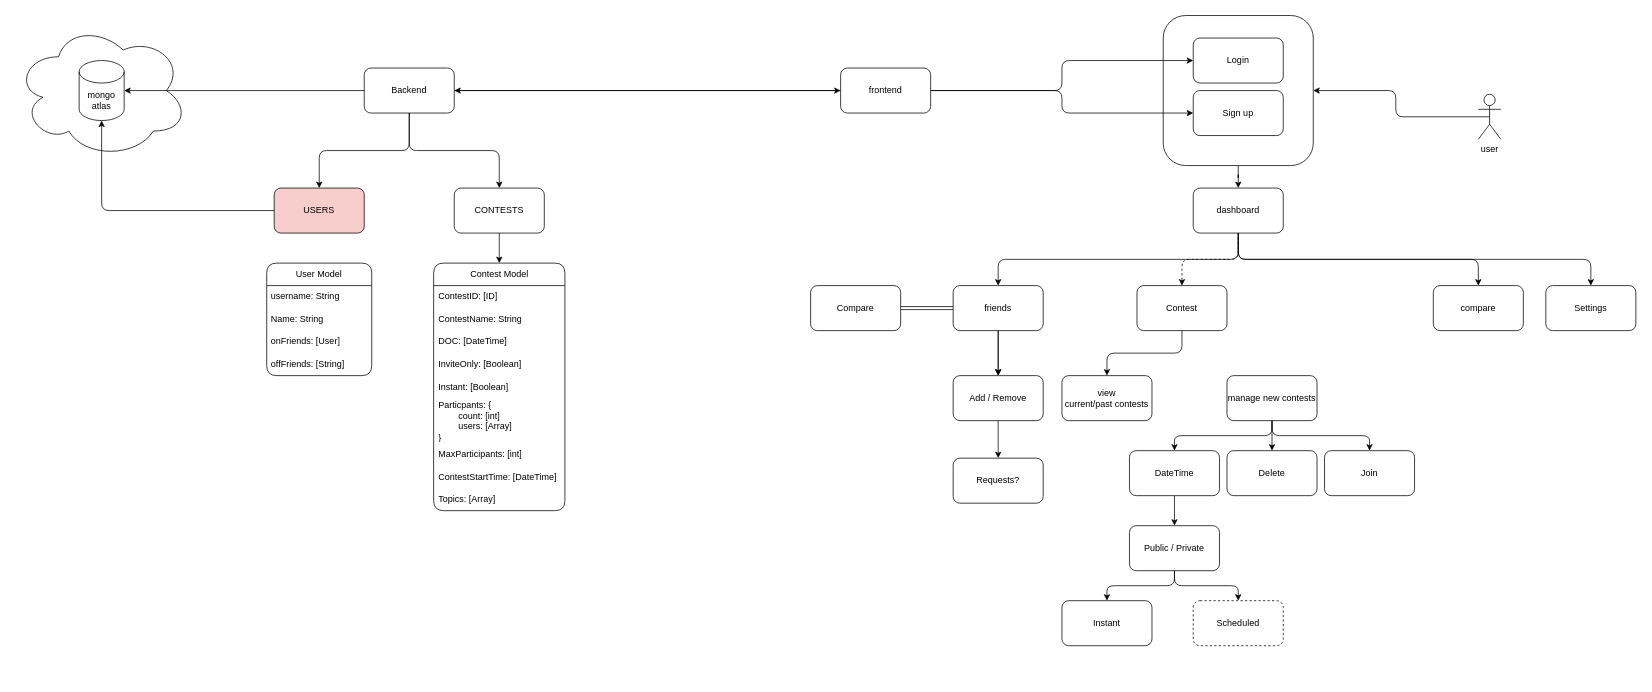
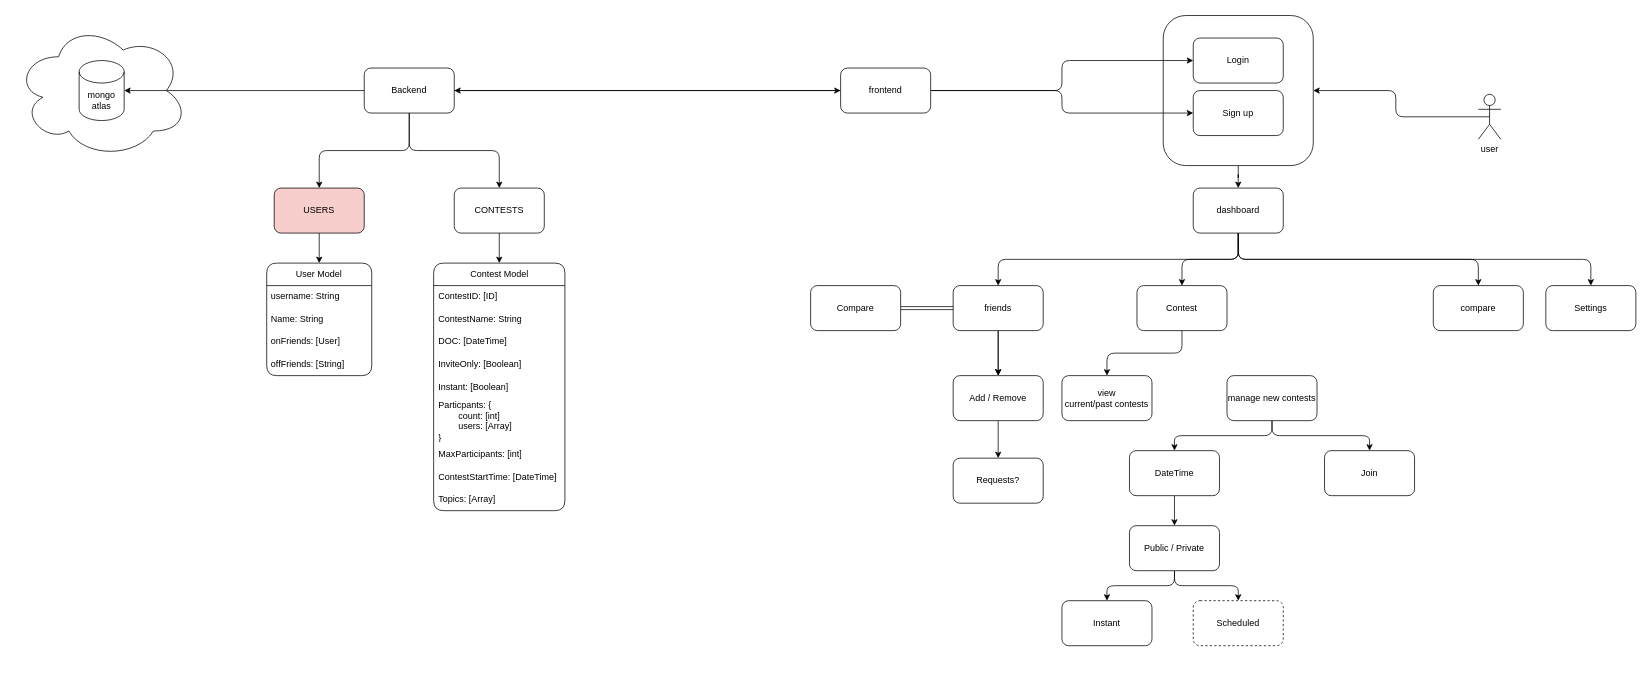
(148, 210) -> (319, 245)
(1182, 270) -> (1182, 270)
(1272, 444) -> none
(1272, 473) -> none
